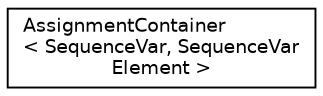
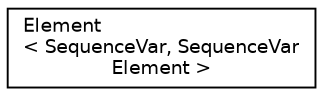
(162, 48) -> (162, 48)
